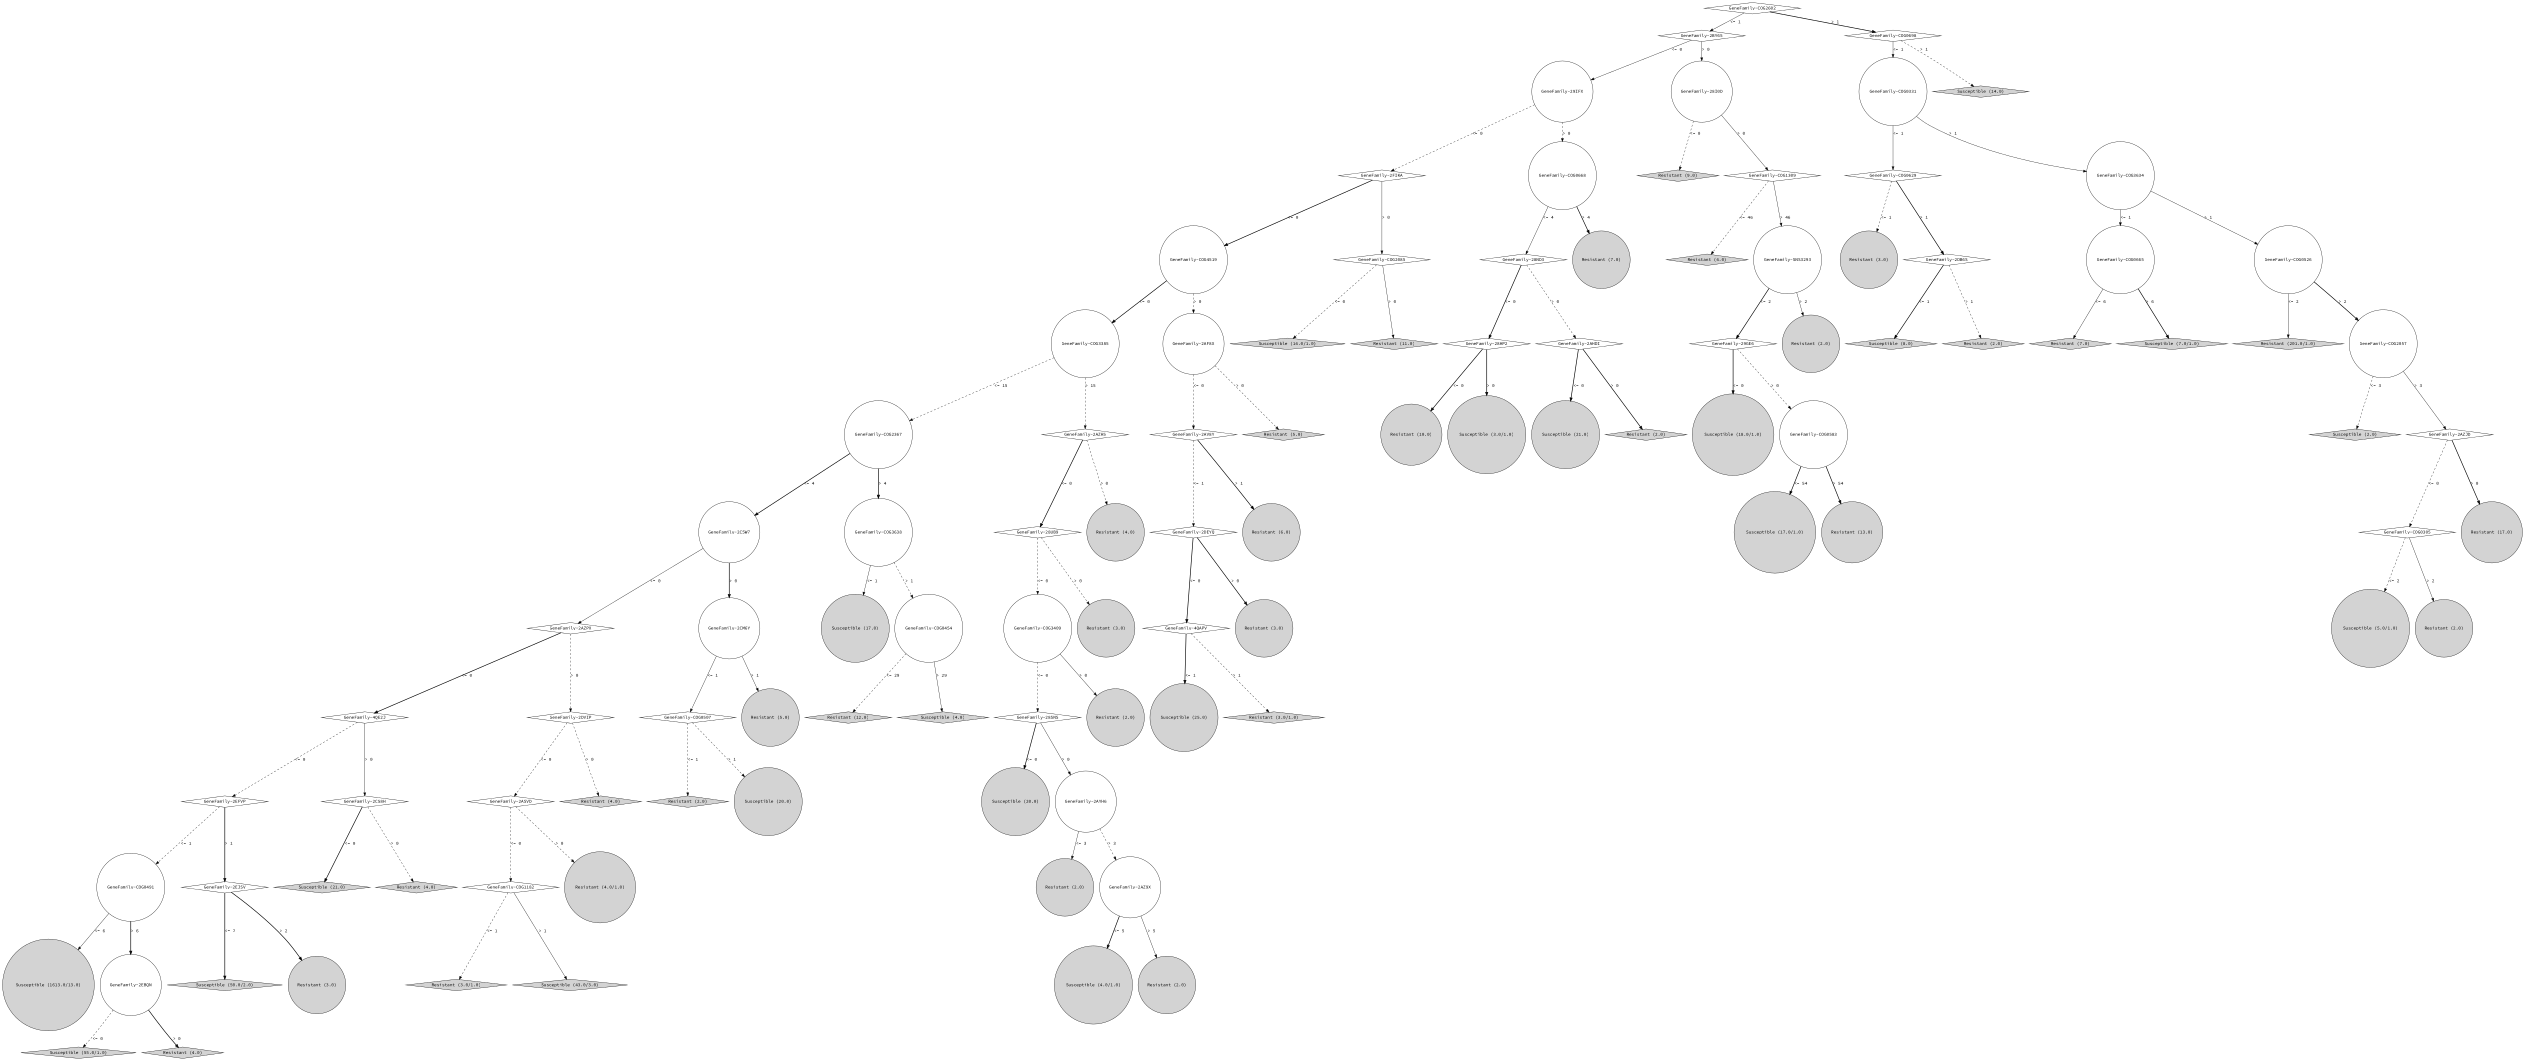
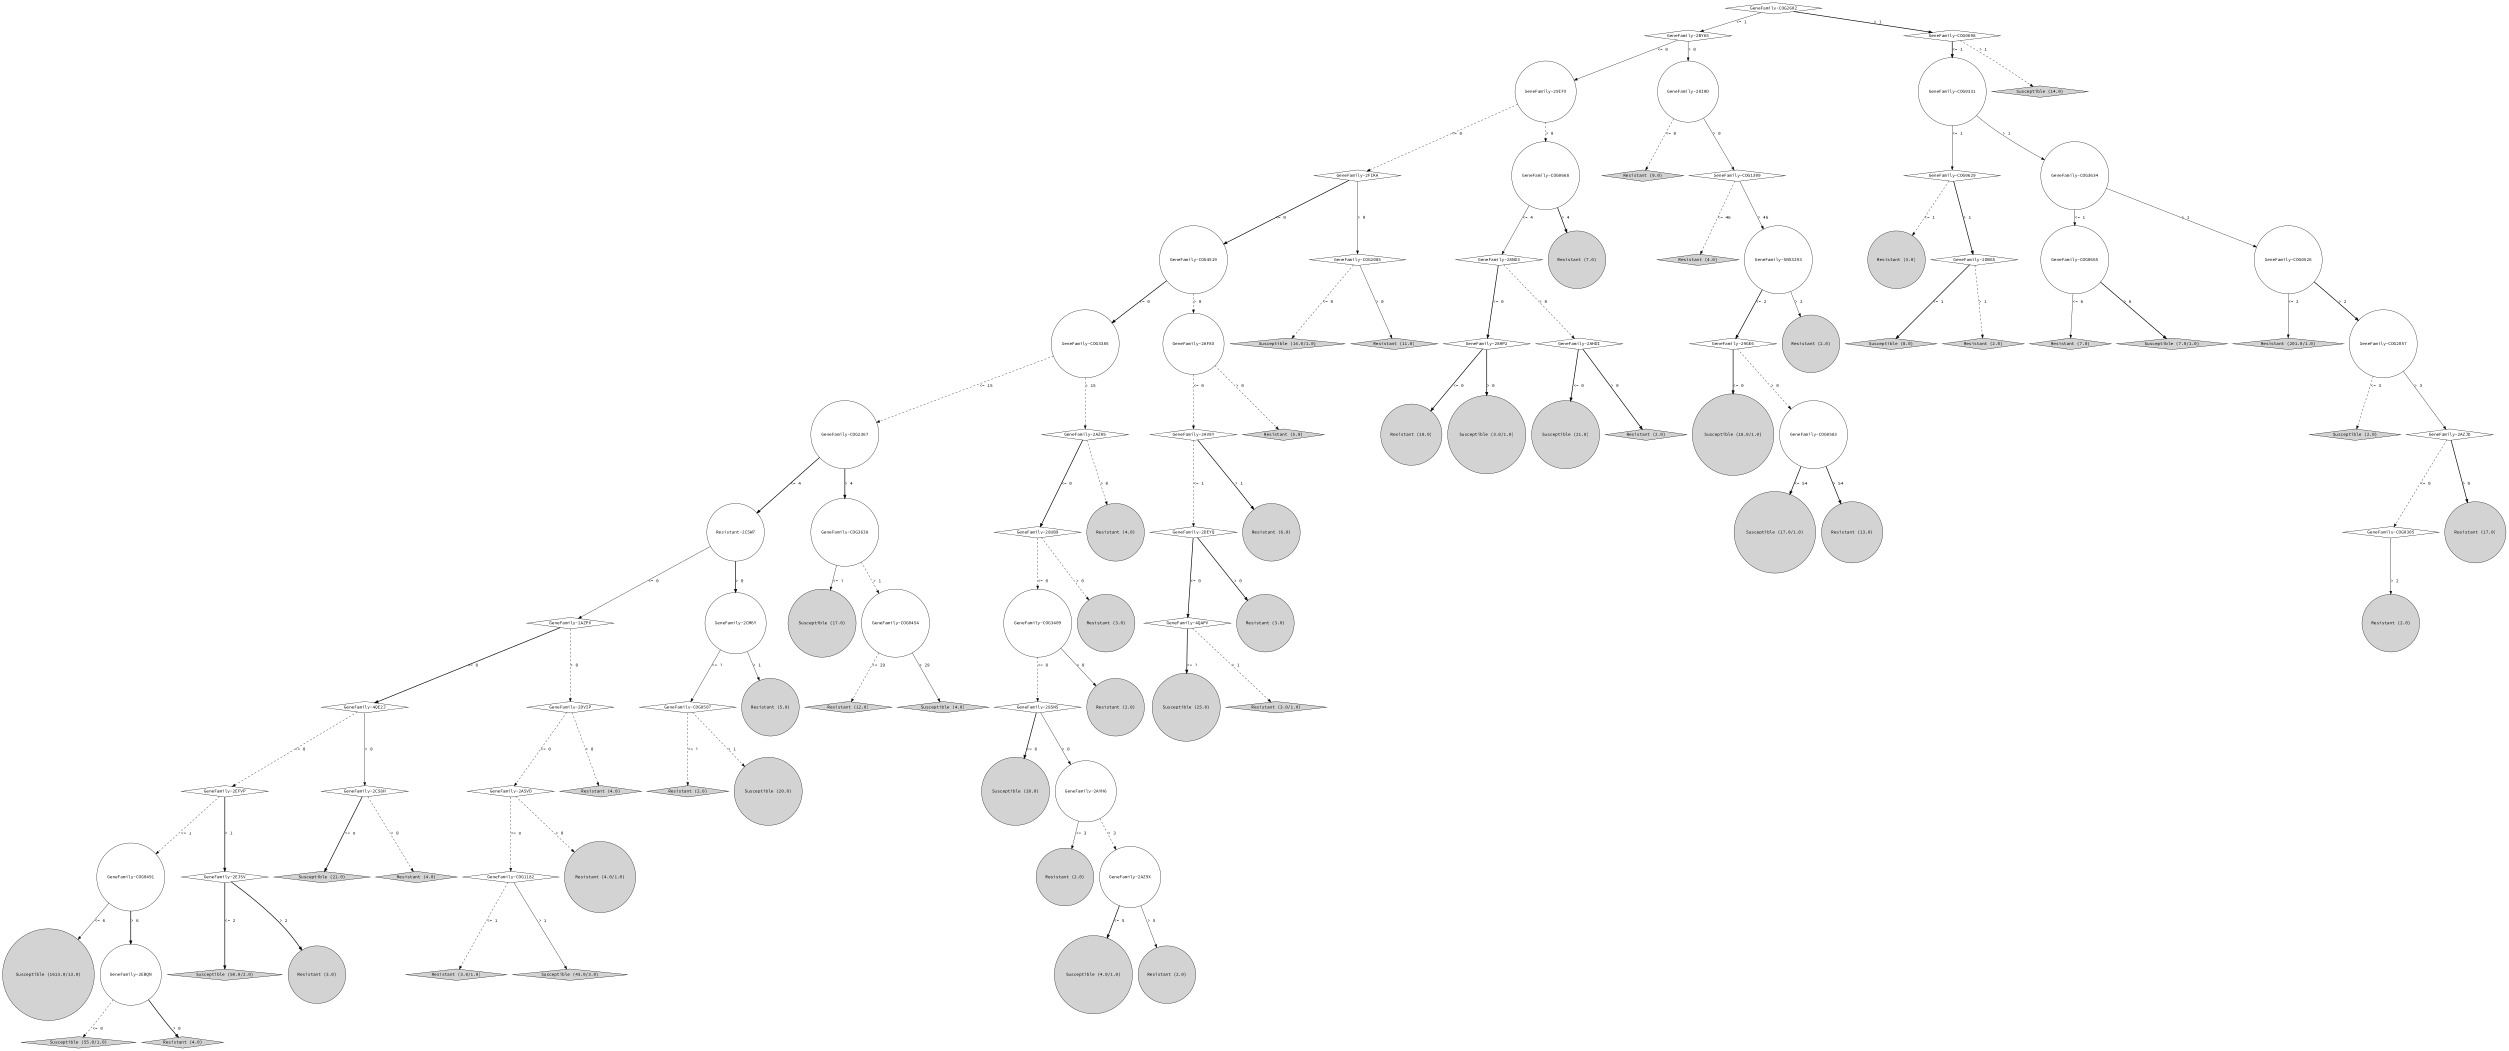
(1893, 48) -> (1952, 48)
(729, 532) -> (736, 532)
(2371, 628) -> none
